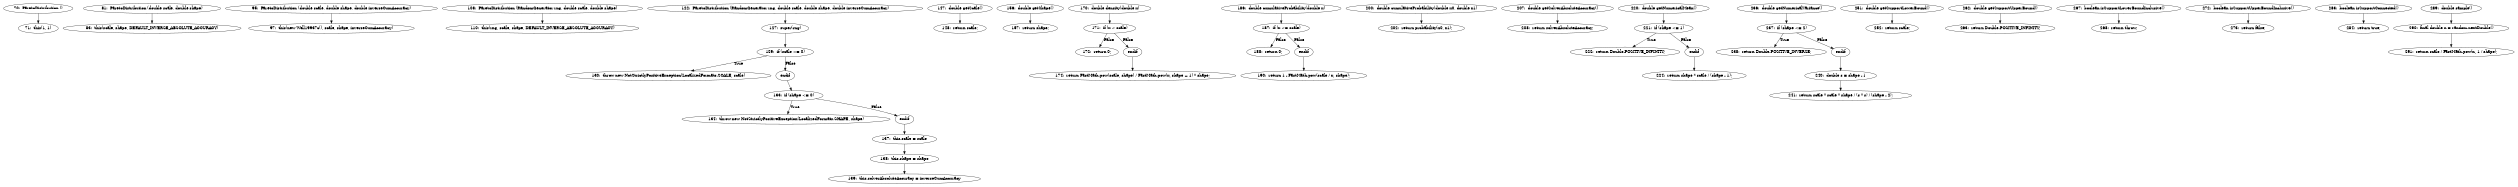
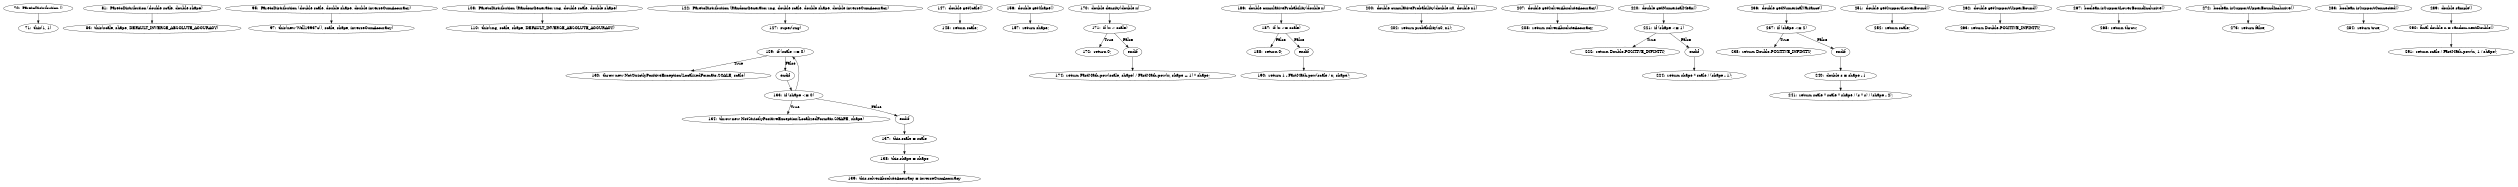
(785, 39) -> (799, 74)
(1109, 40) -> (1109, 40)
(1771, 52) -> (1771, 52)
